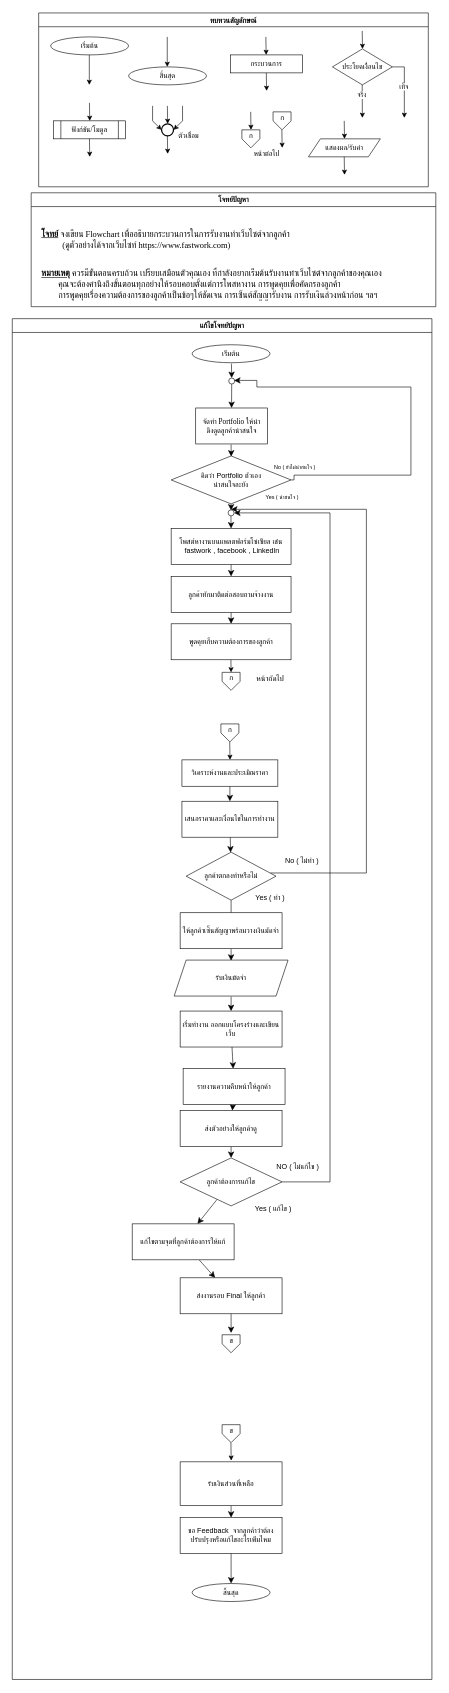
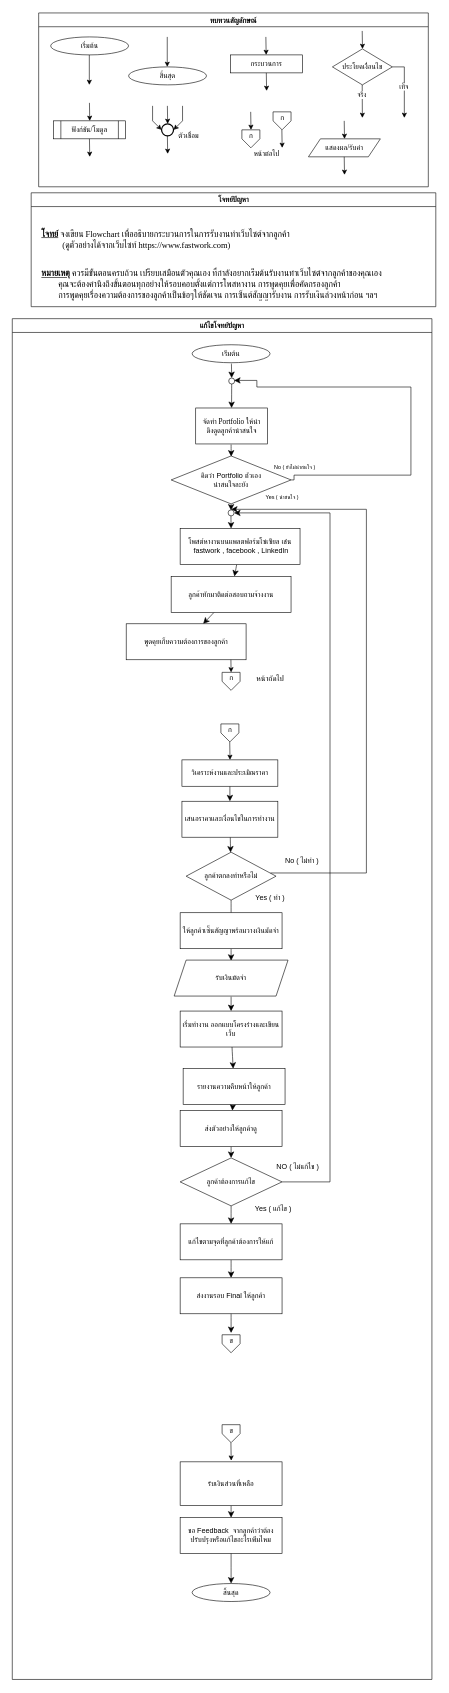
(231, 546) -> (240, 546)
(231, 642) -> (186, 642)
(183, 1242) -> (231, 1242)
